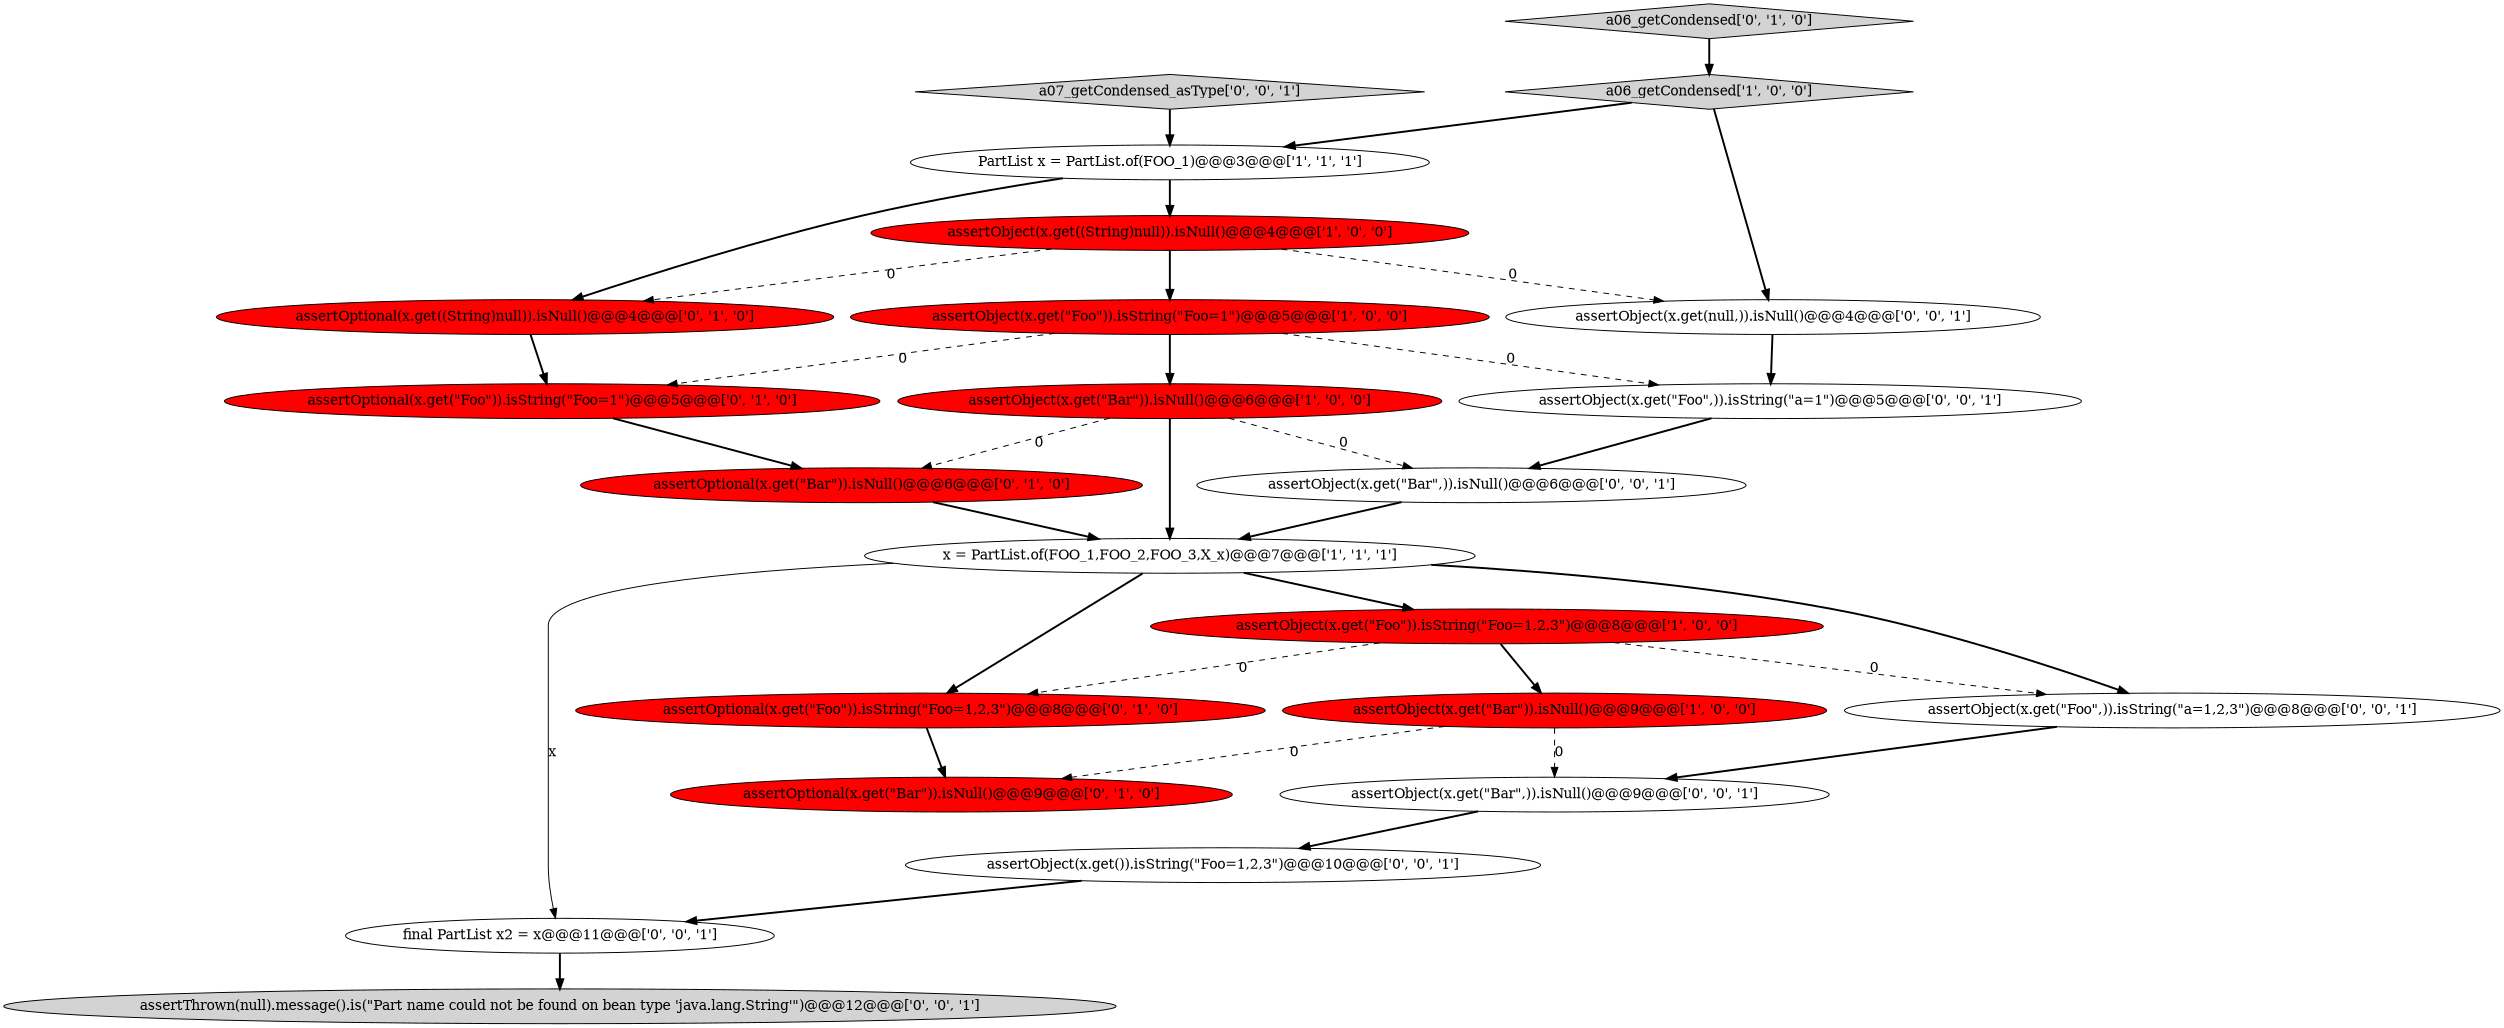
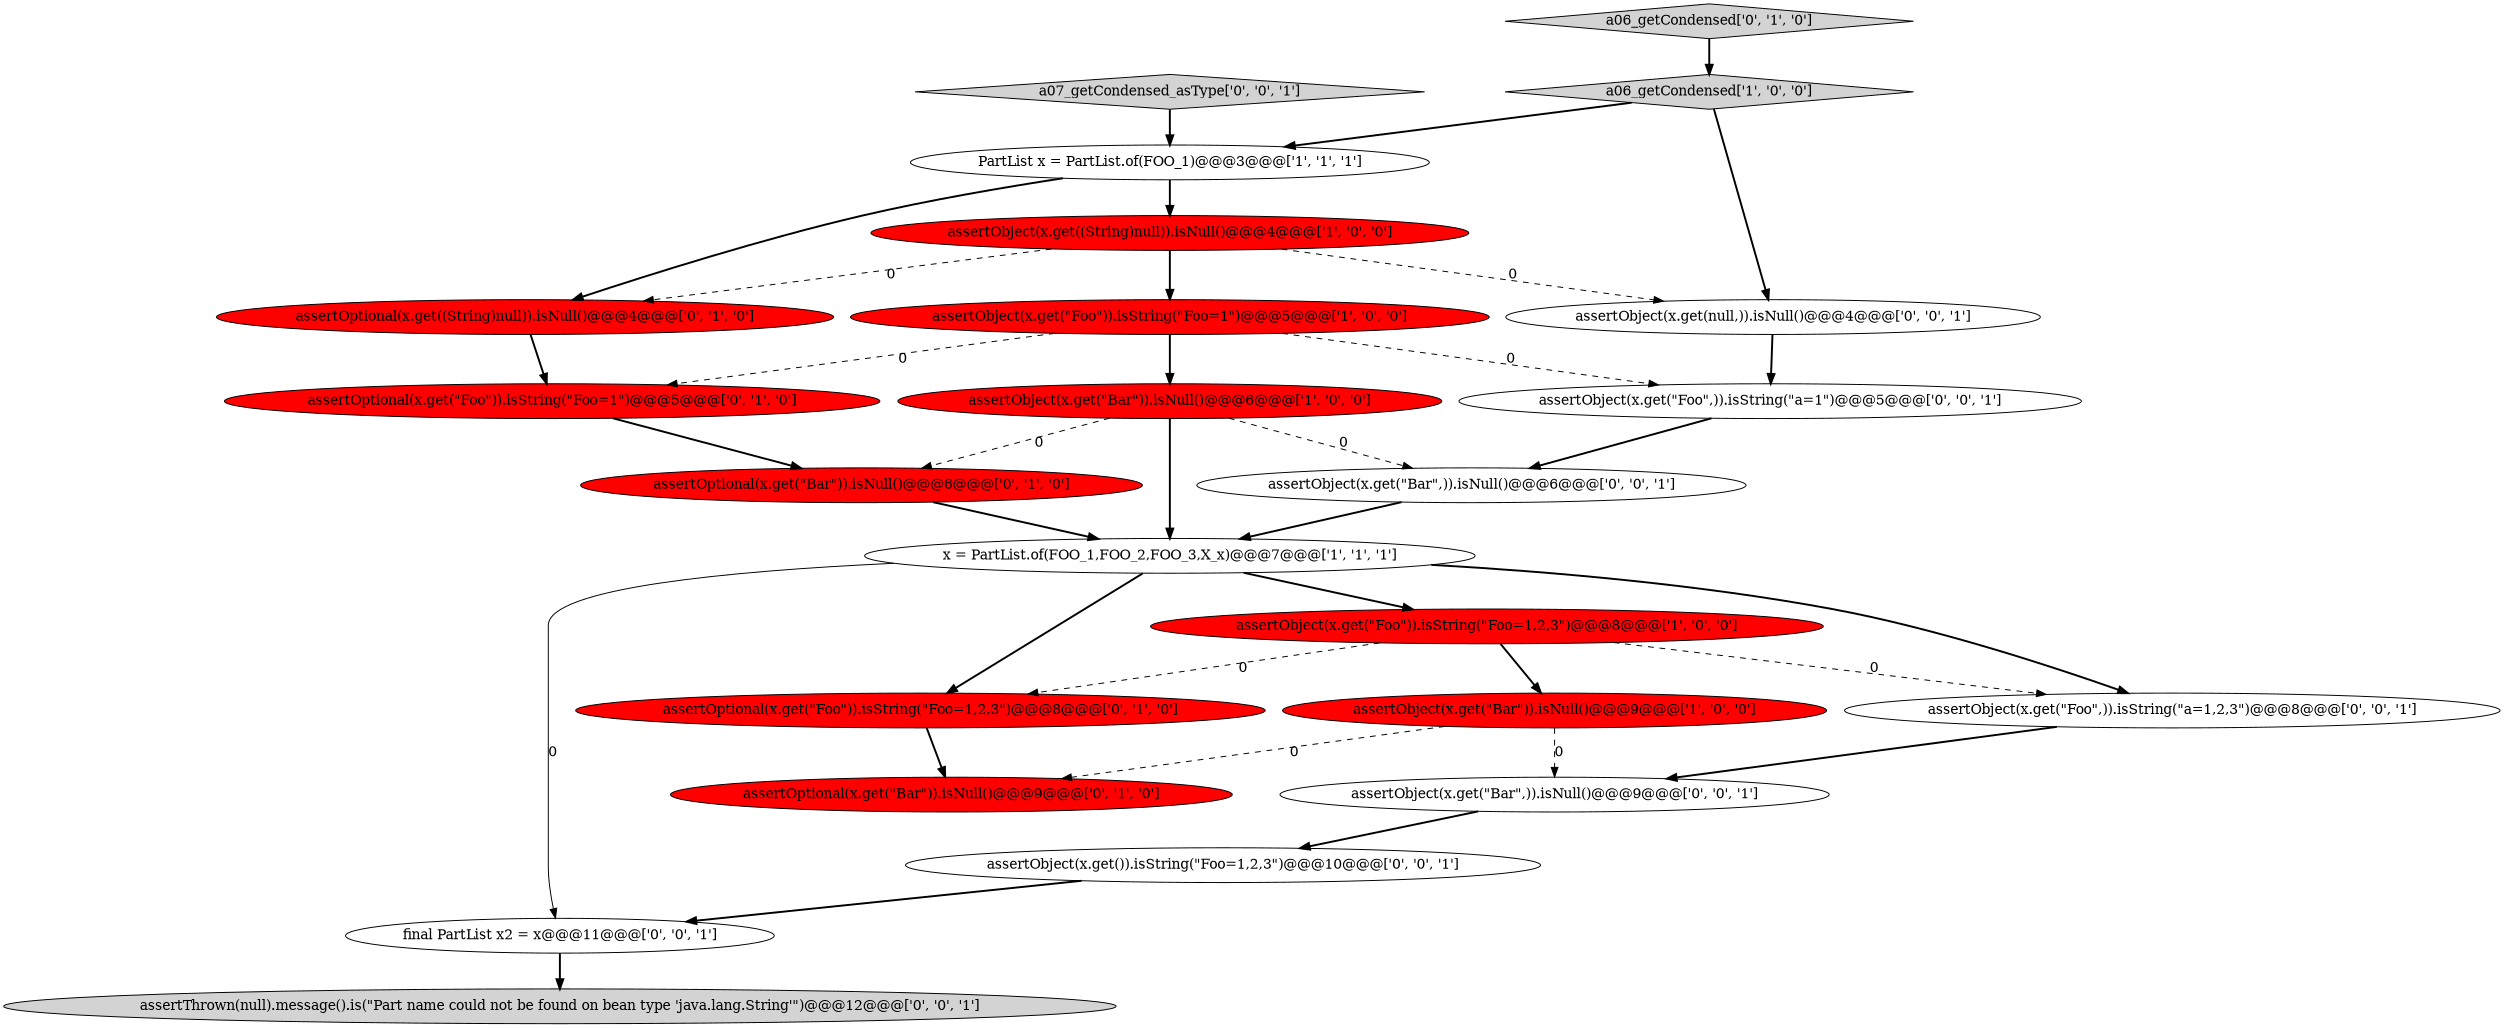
(553, 753) -> (553, 753)
